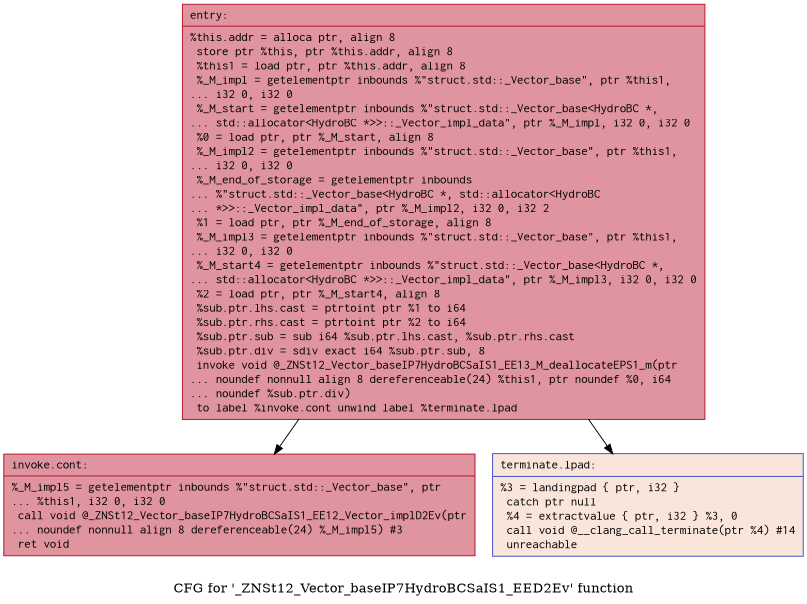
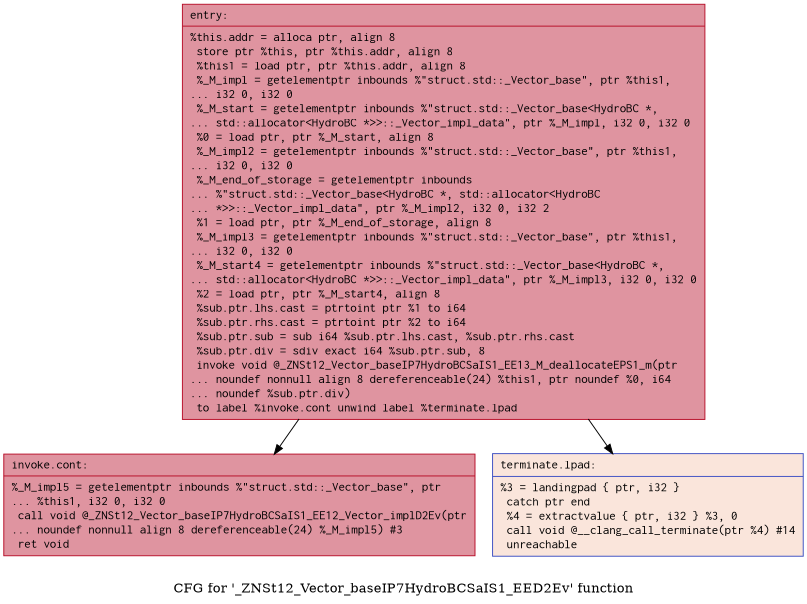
(549, 502) -> (545, 502)
